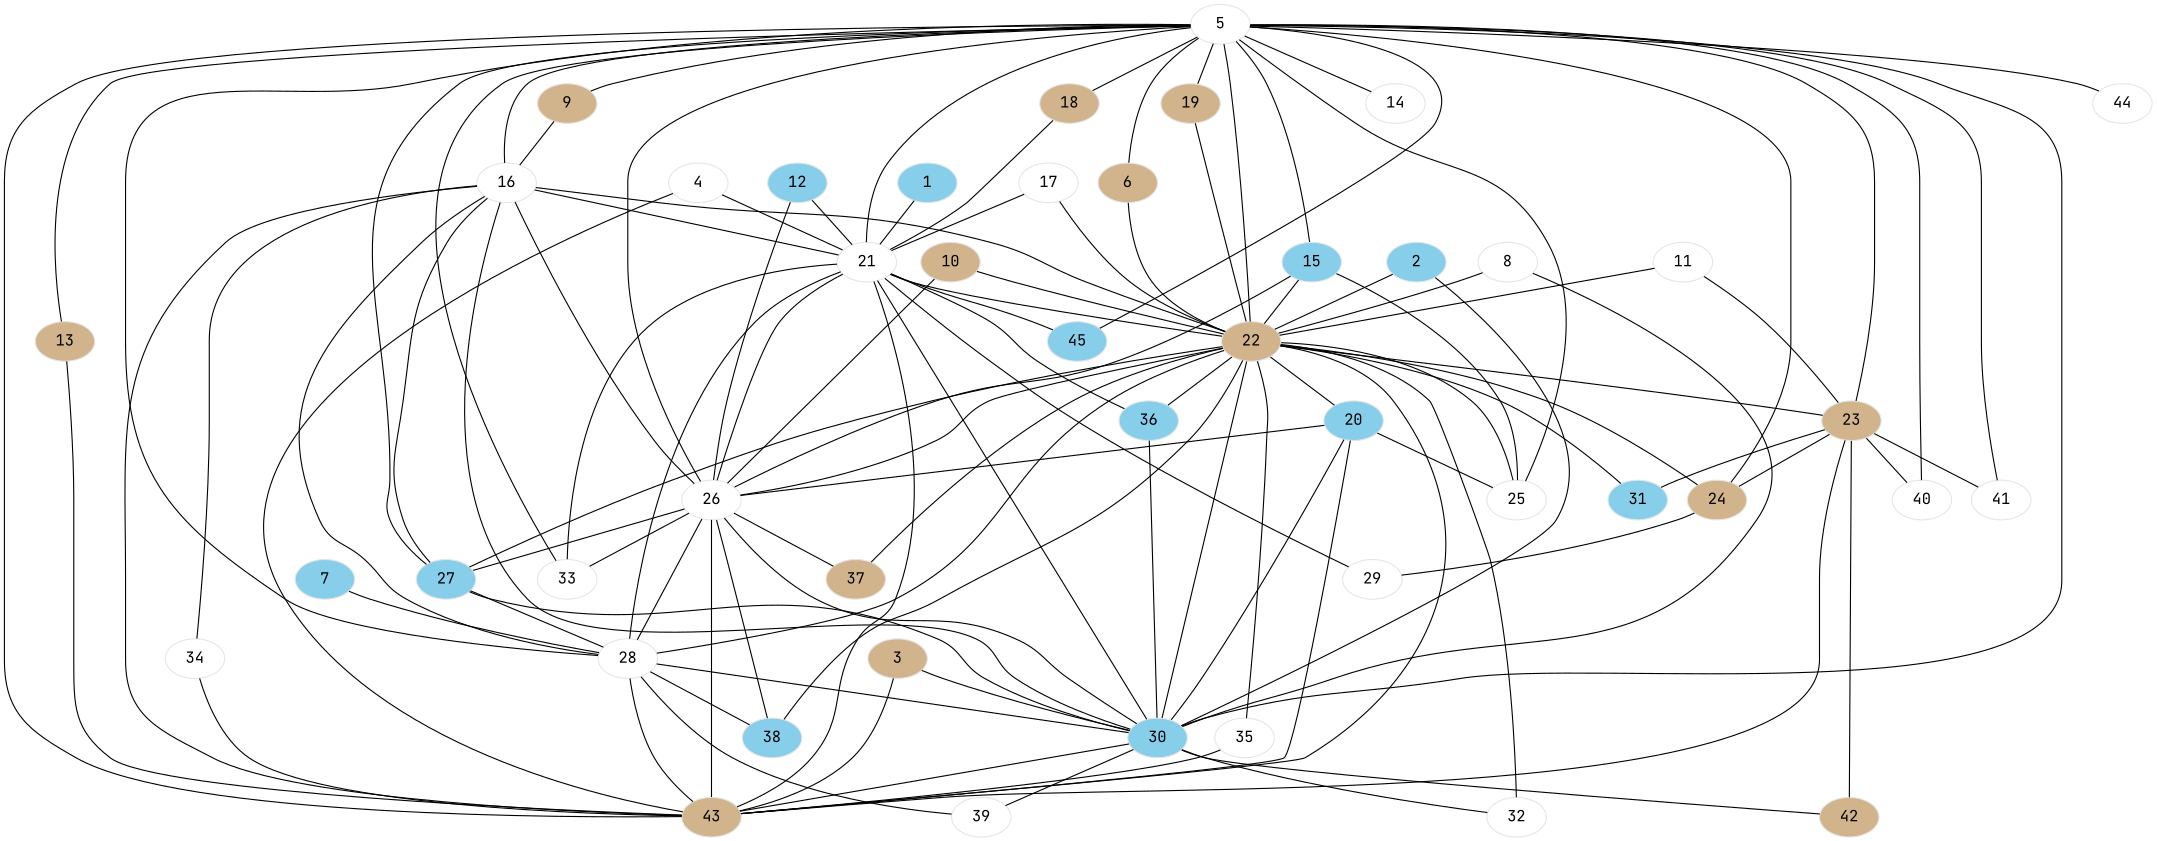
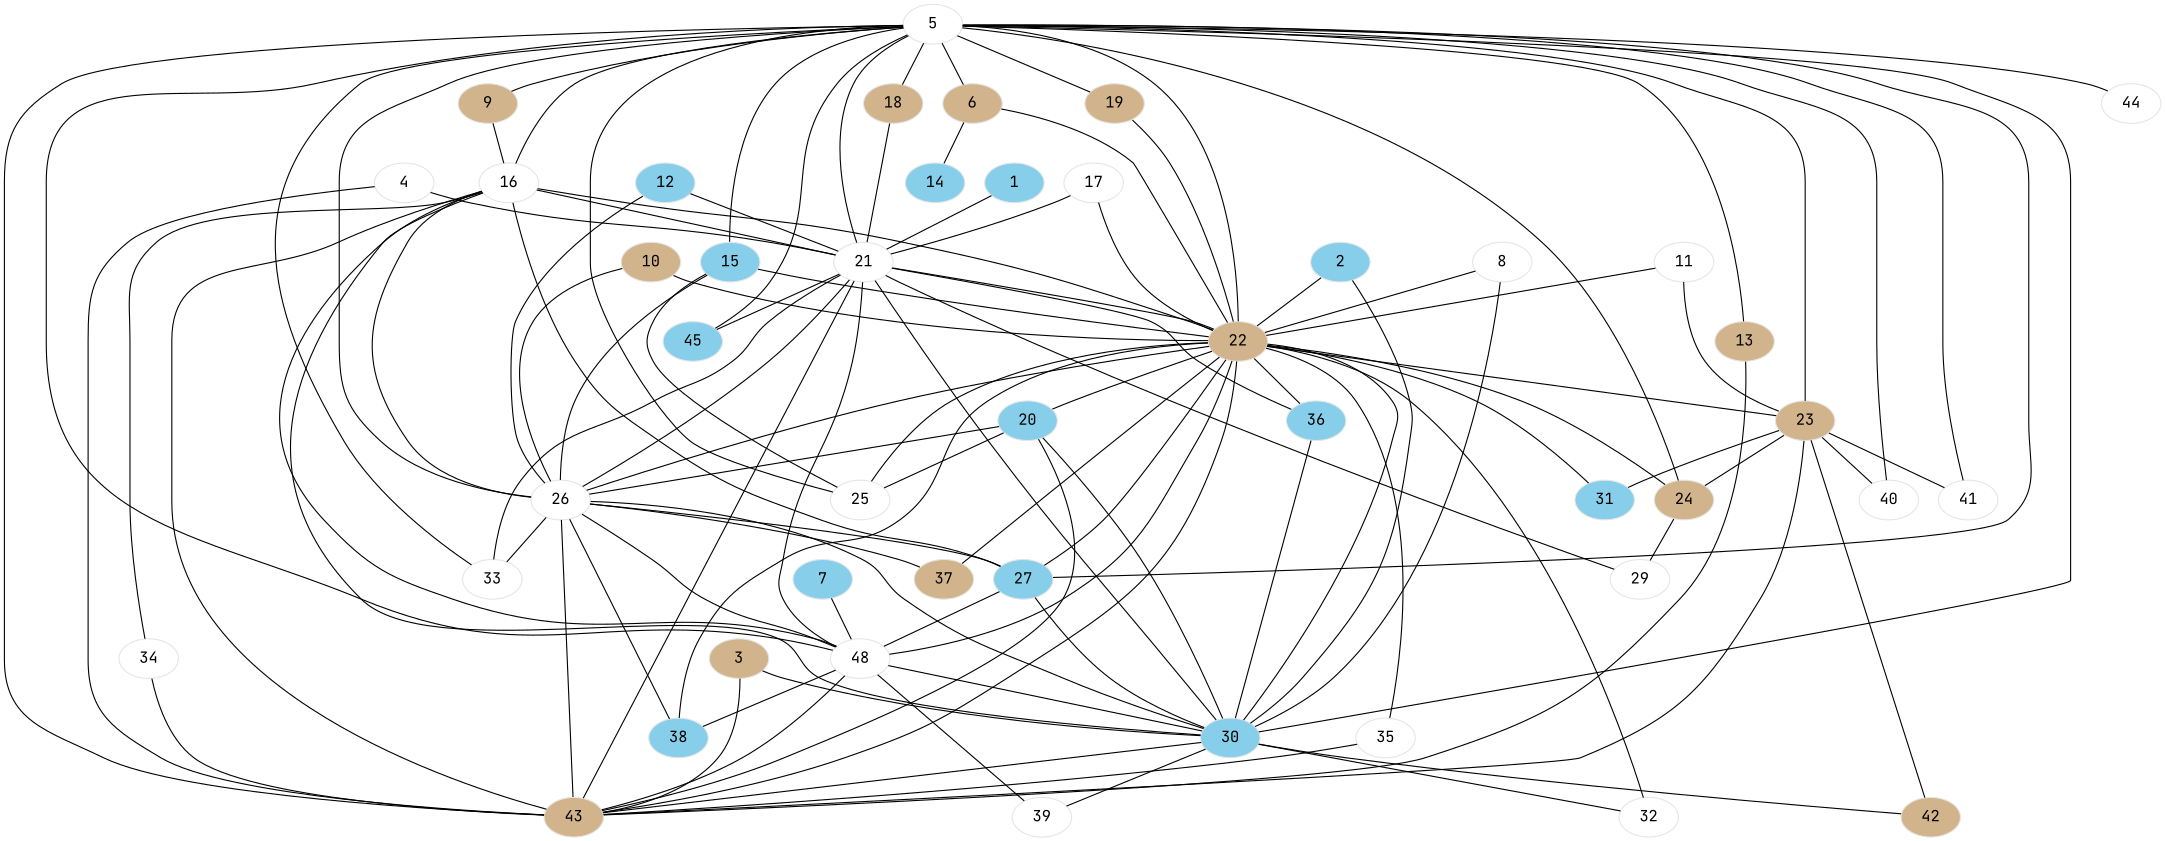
(1308, 64) -> (954, 143)
(1395, 104) -> (935, 183)
(628, 659) -> (860, 659)
